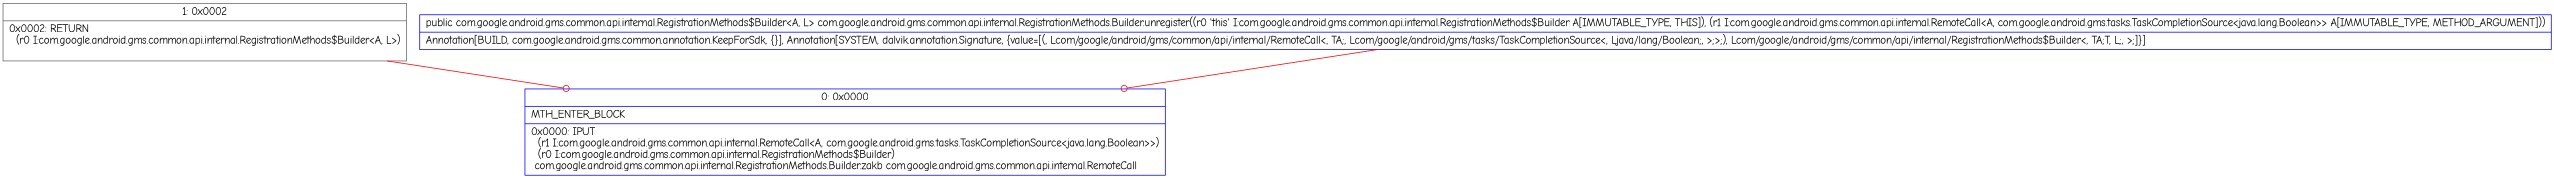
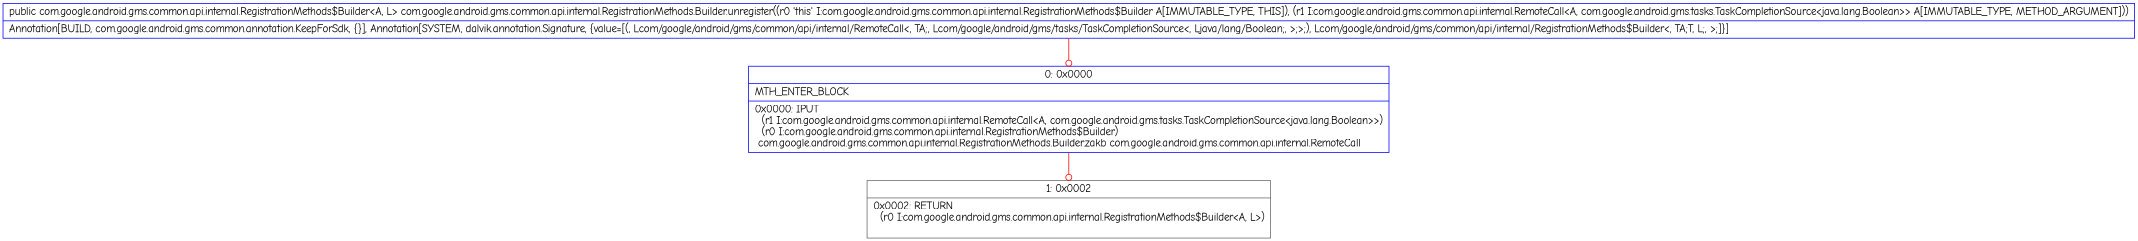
(475, 74) -> (1069, 163)
